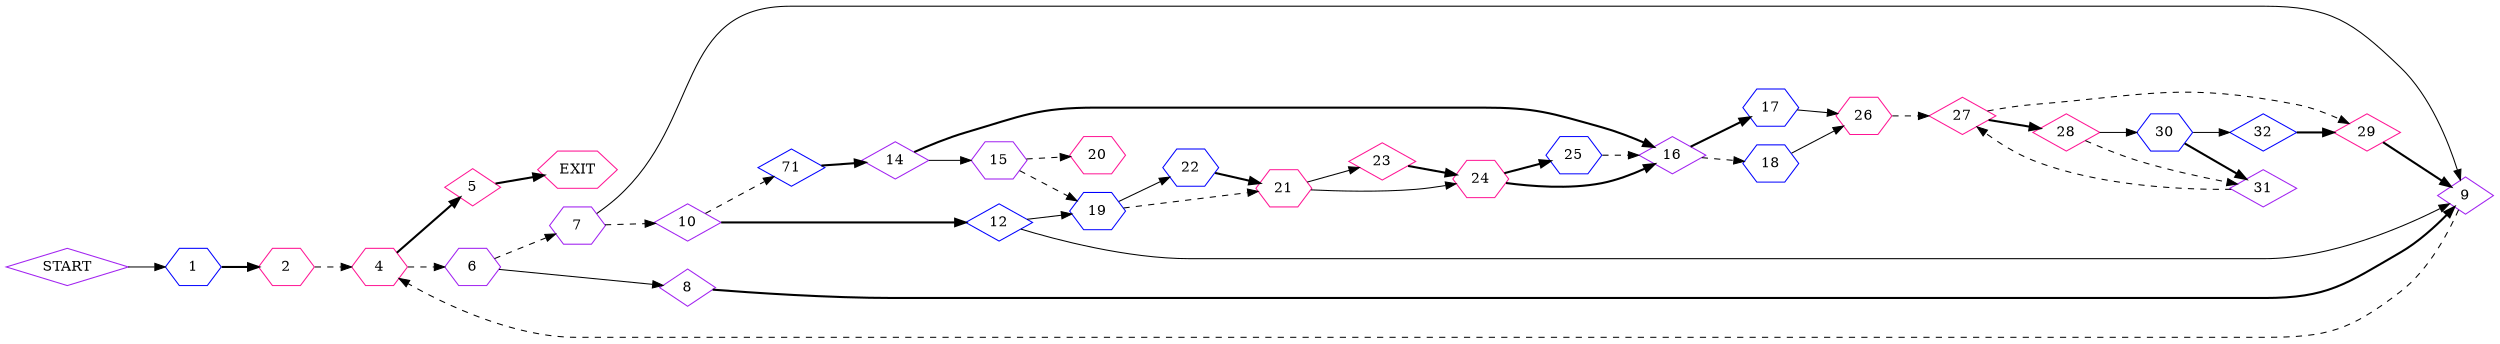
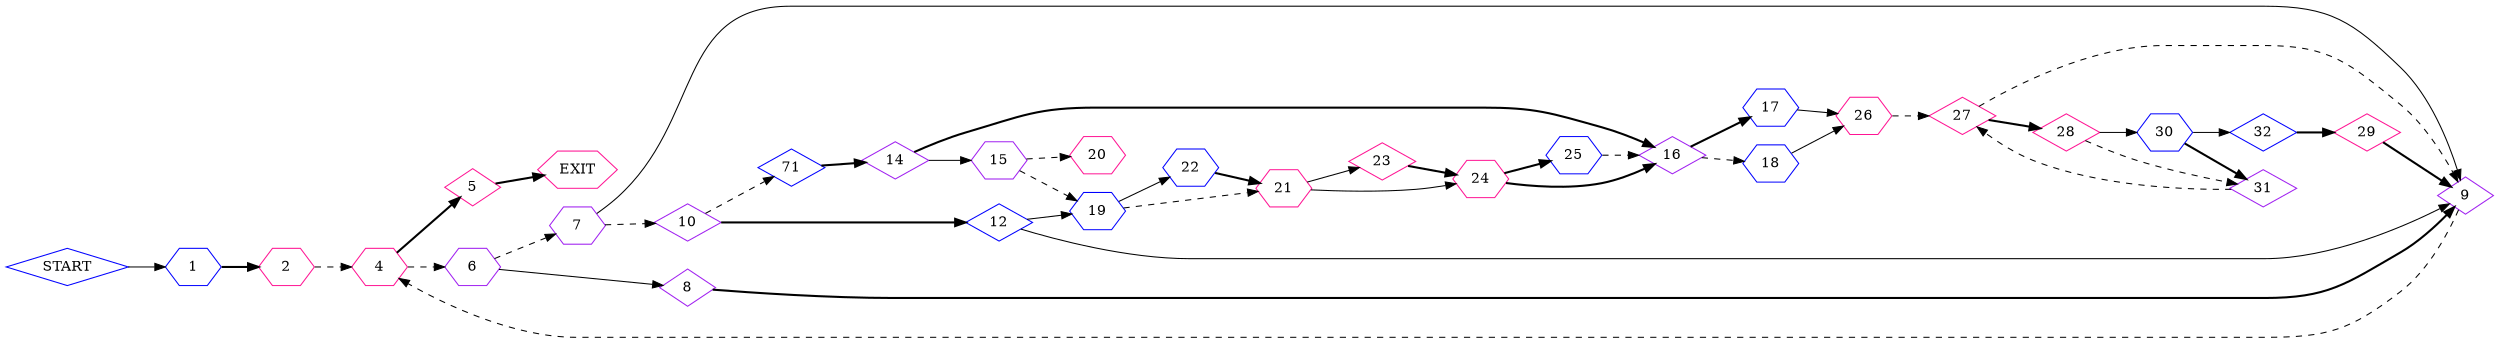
(2165, 93) -> (2235, 46)
(67, 267) -> (67, 267)
